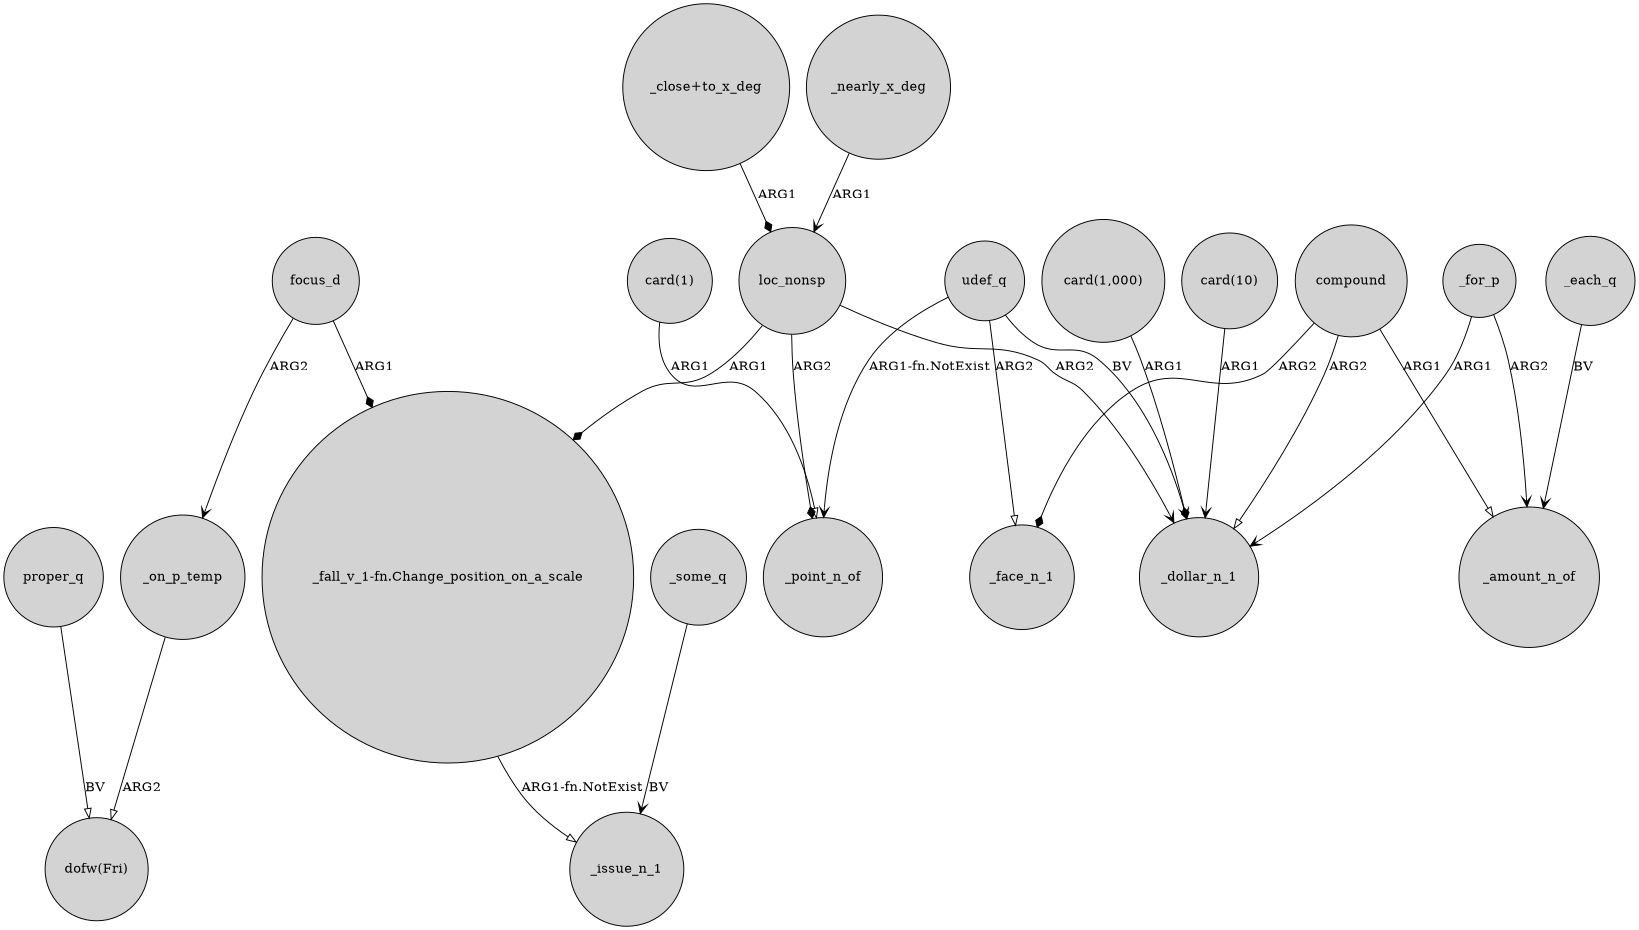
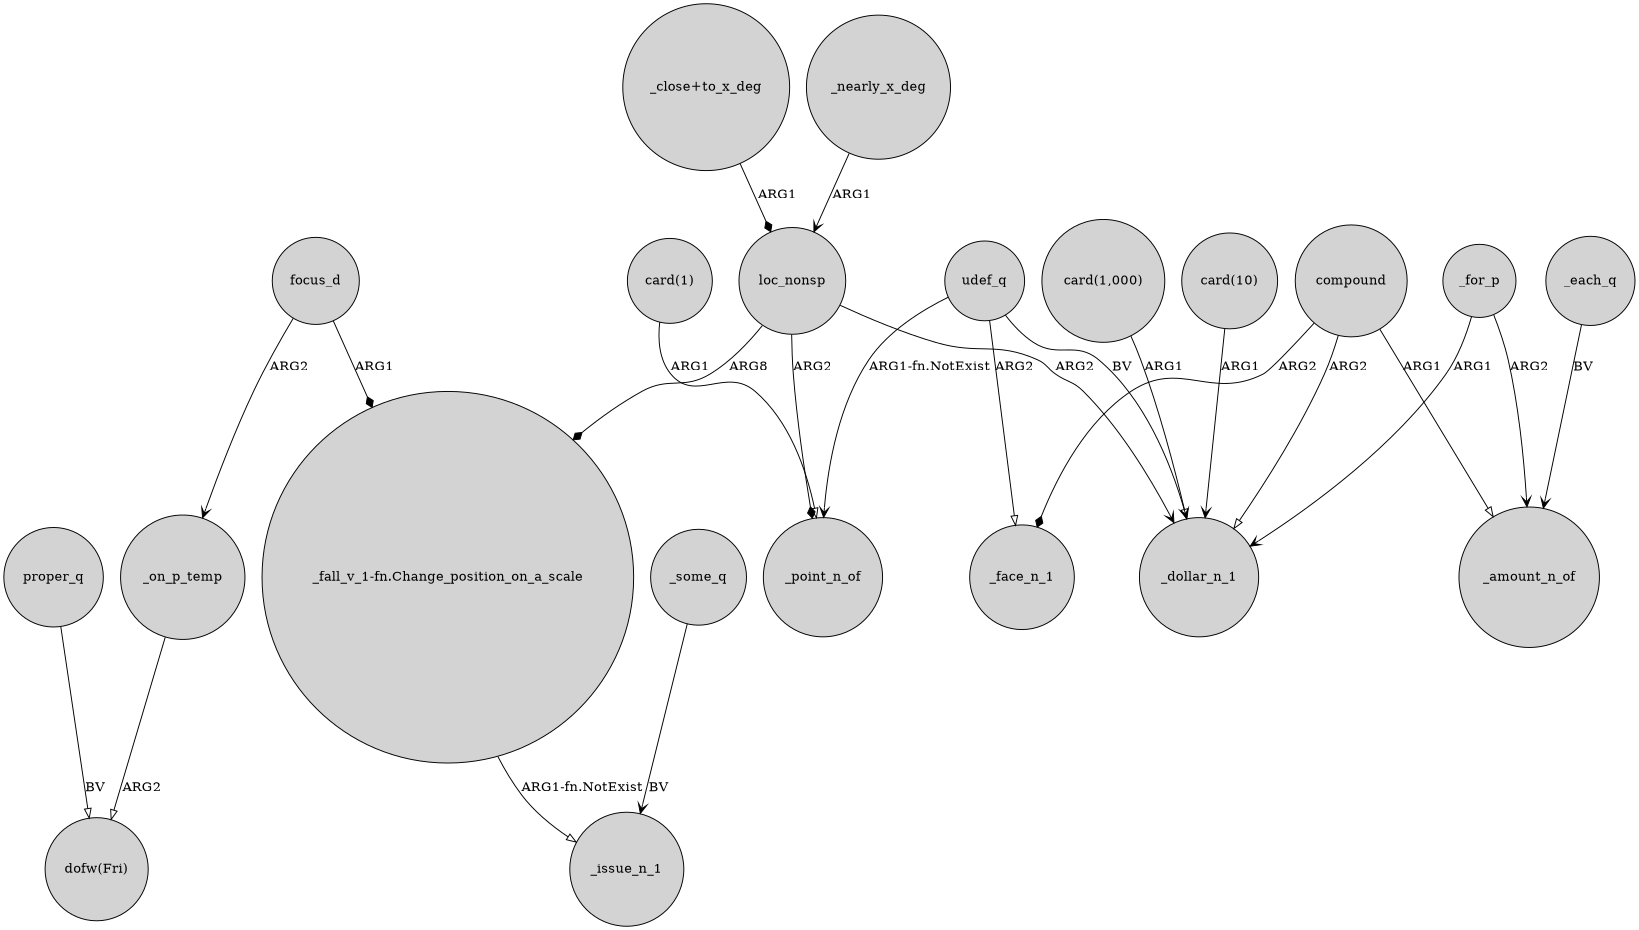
(749, 367) -> (749, 367)
(1161, 421) -> (1161, 422)
